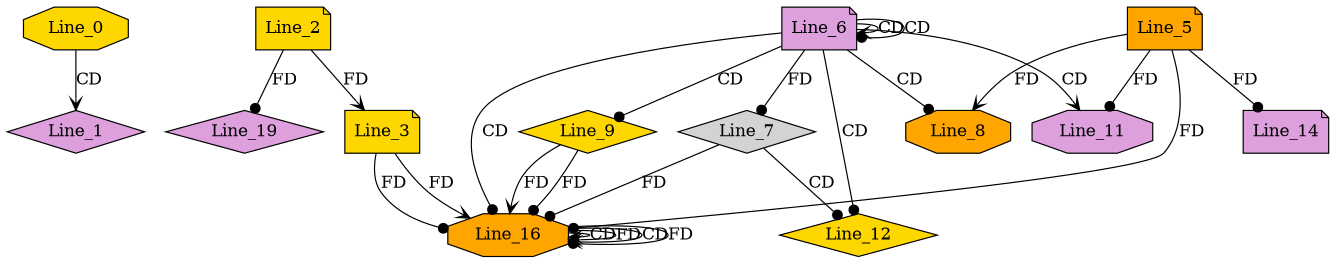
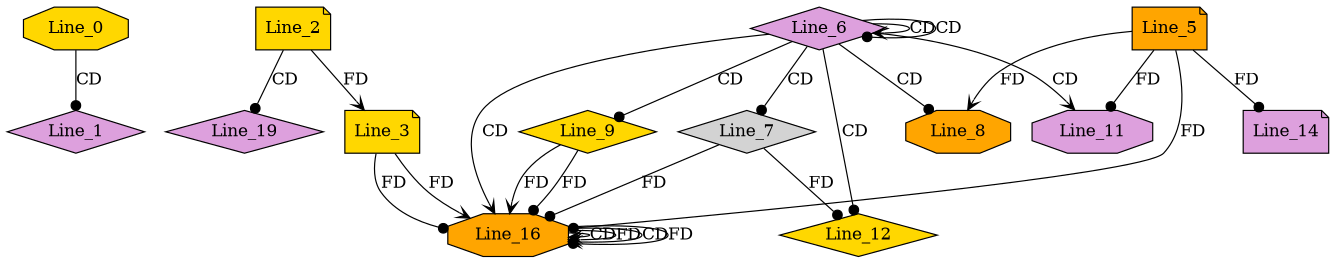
(819, 28) -> (819, 28)
(577, 66) -> (572, 67)
(76, 74) -> (76, 75)
(285, 80) -> (285, 80)
(800, 80) -> (800, 80)
(822, 183) -> (822, 183)
